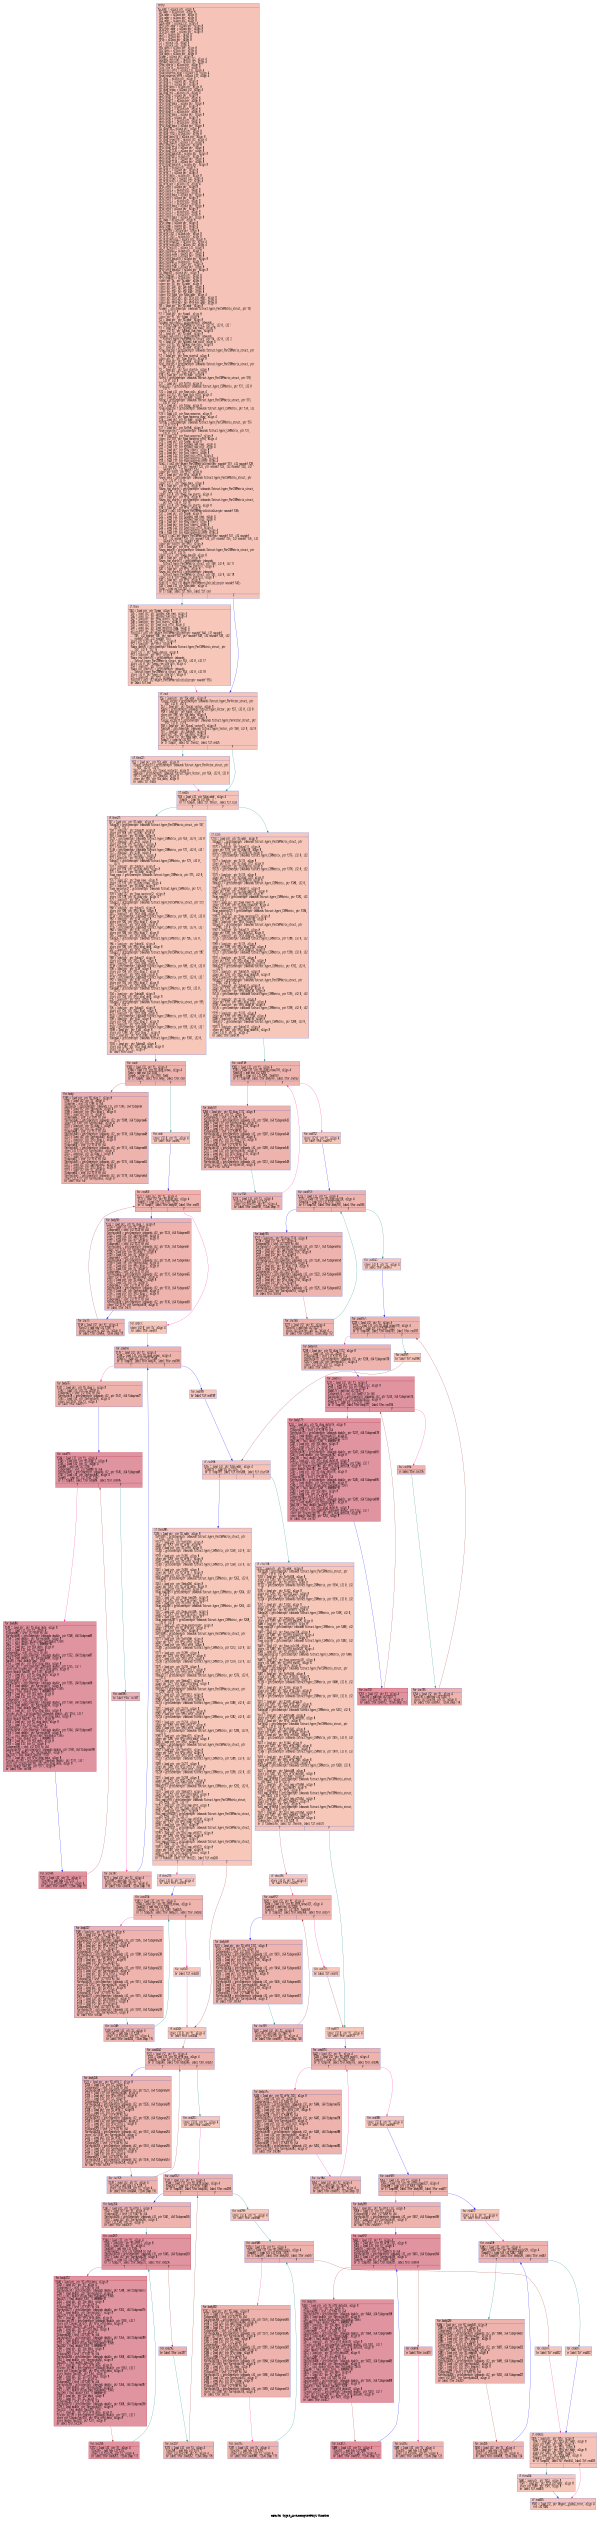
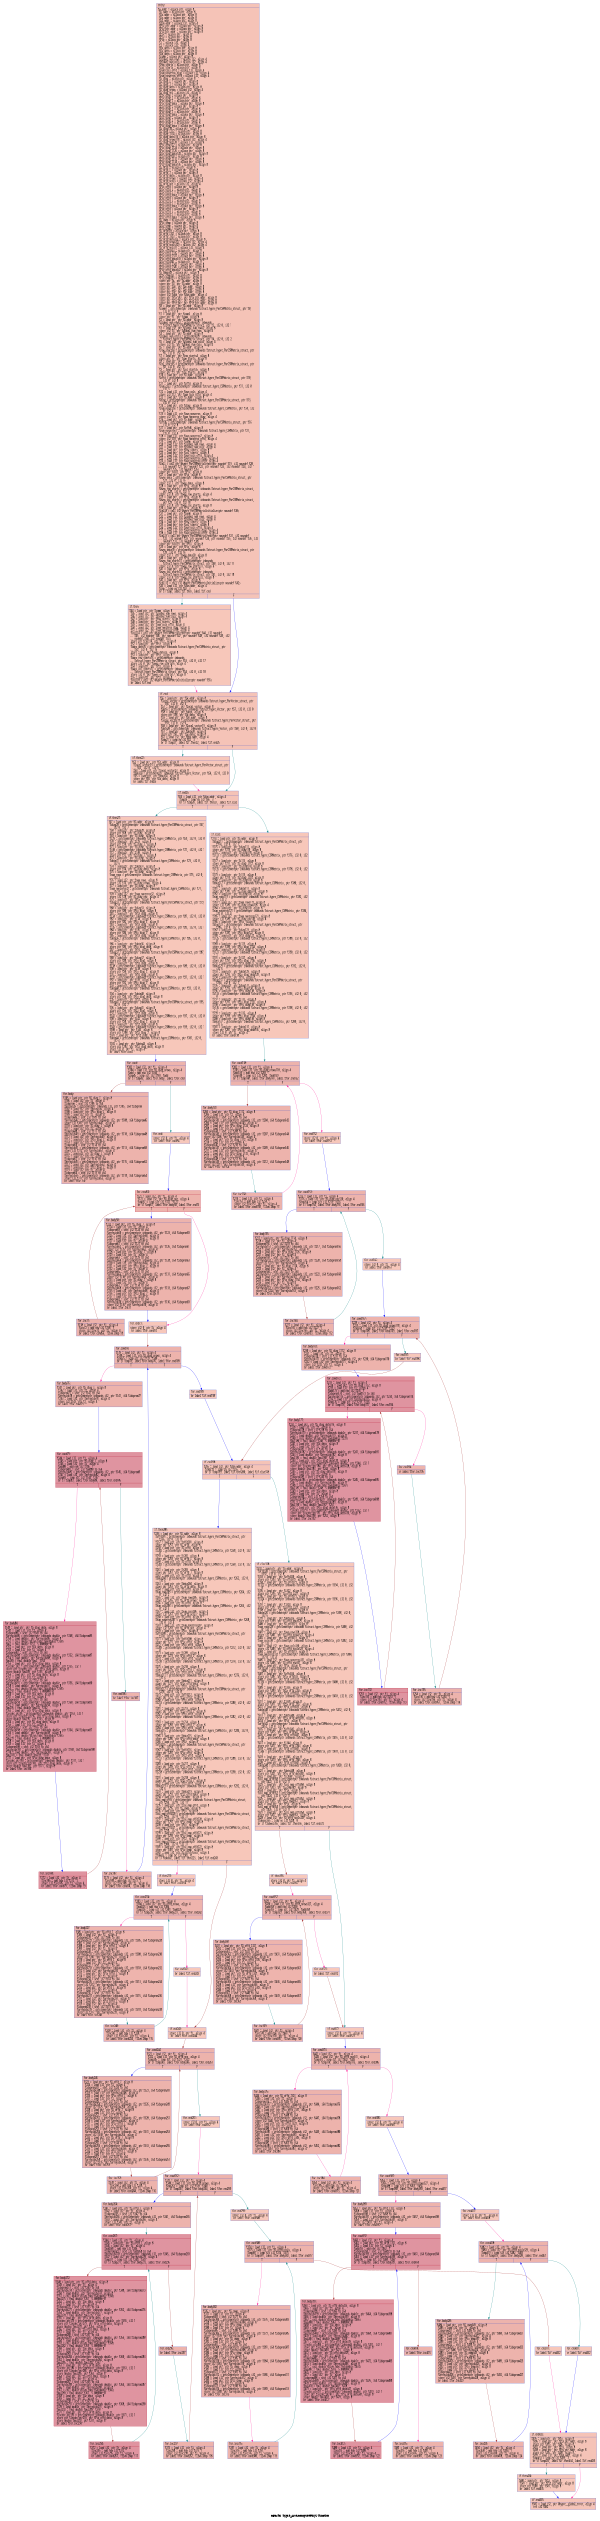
(180, 265) -> (181, 265)
(111, 1314) -> (148, 1315)
